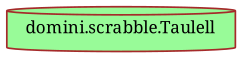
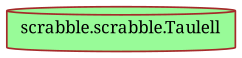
(121, 29) -> (121, 29)
